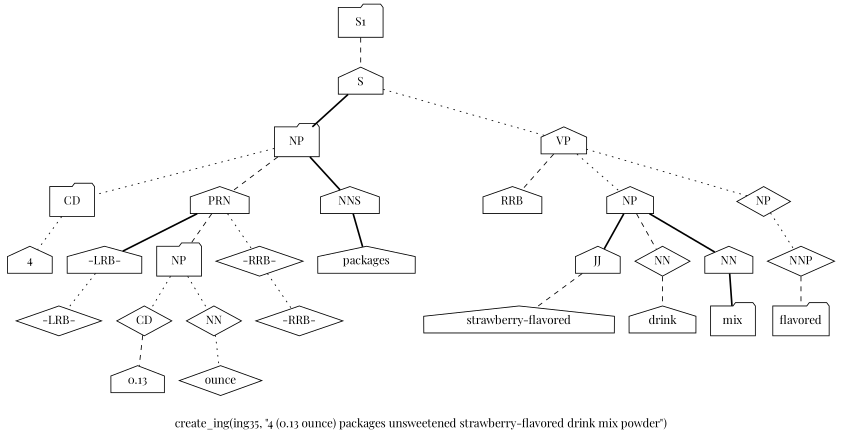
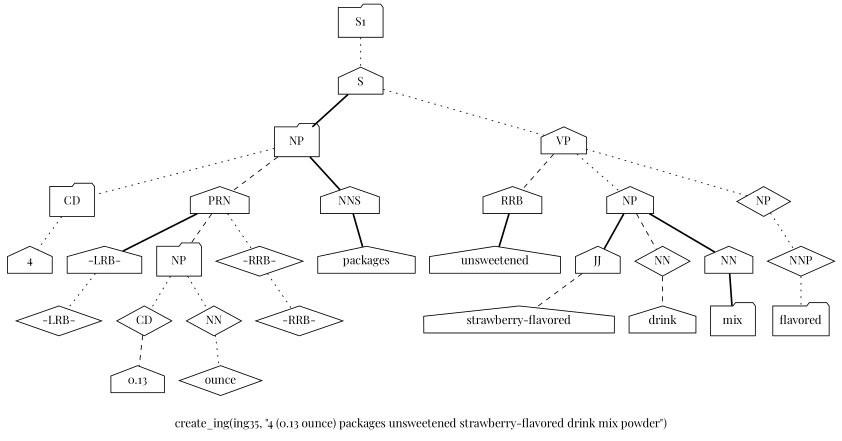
(361, 52) -> (361, 52)
none -> (495, 261)
(801, 291) -> (801, 291)
